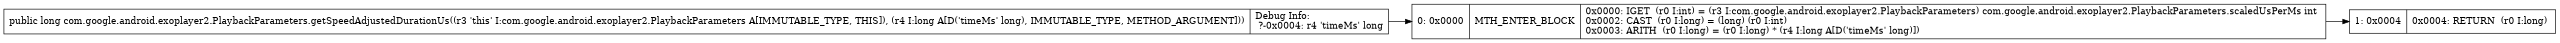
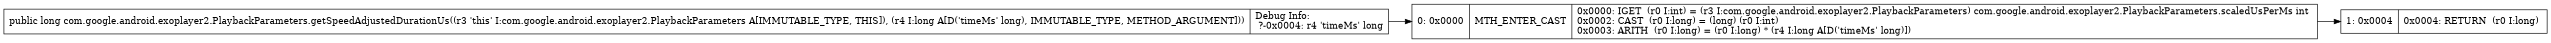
(1525, 21) -> (1521, 21)
